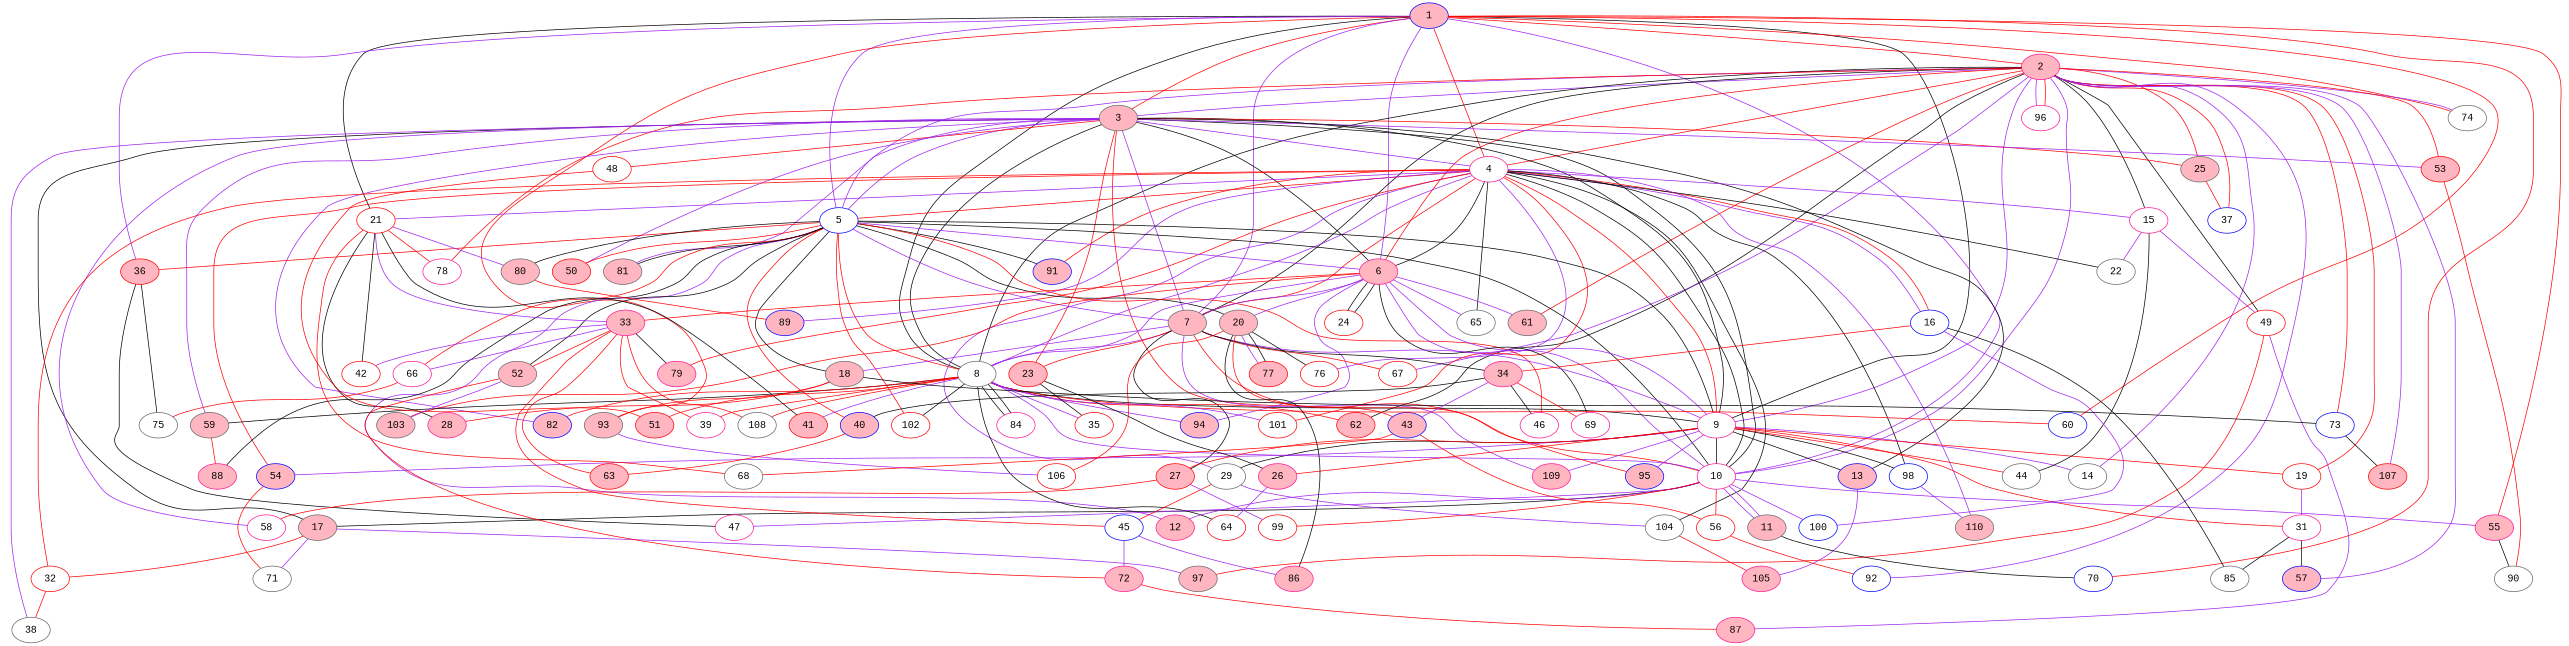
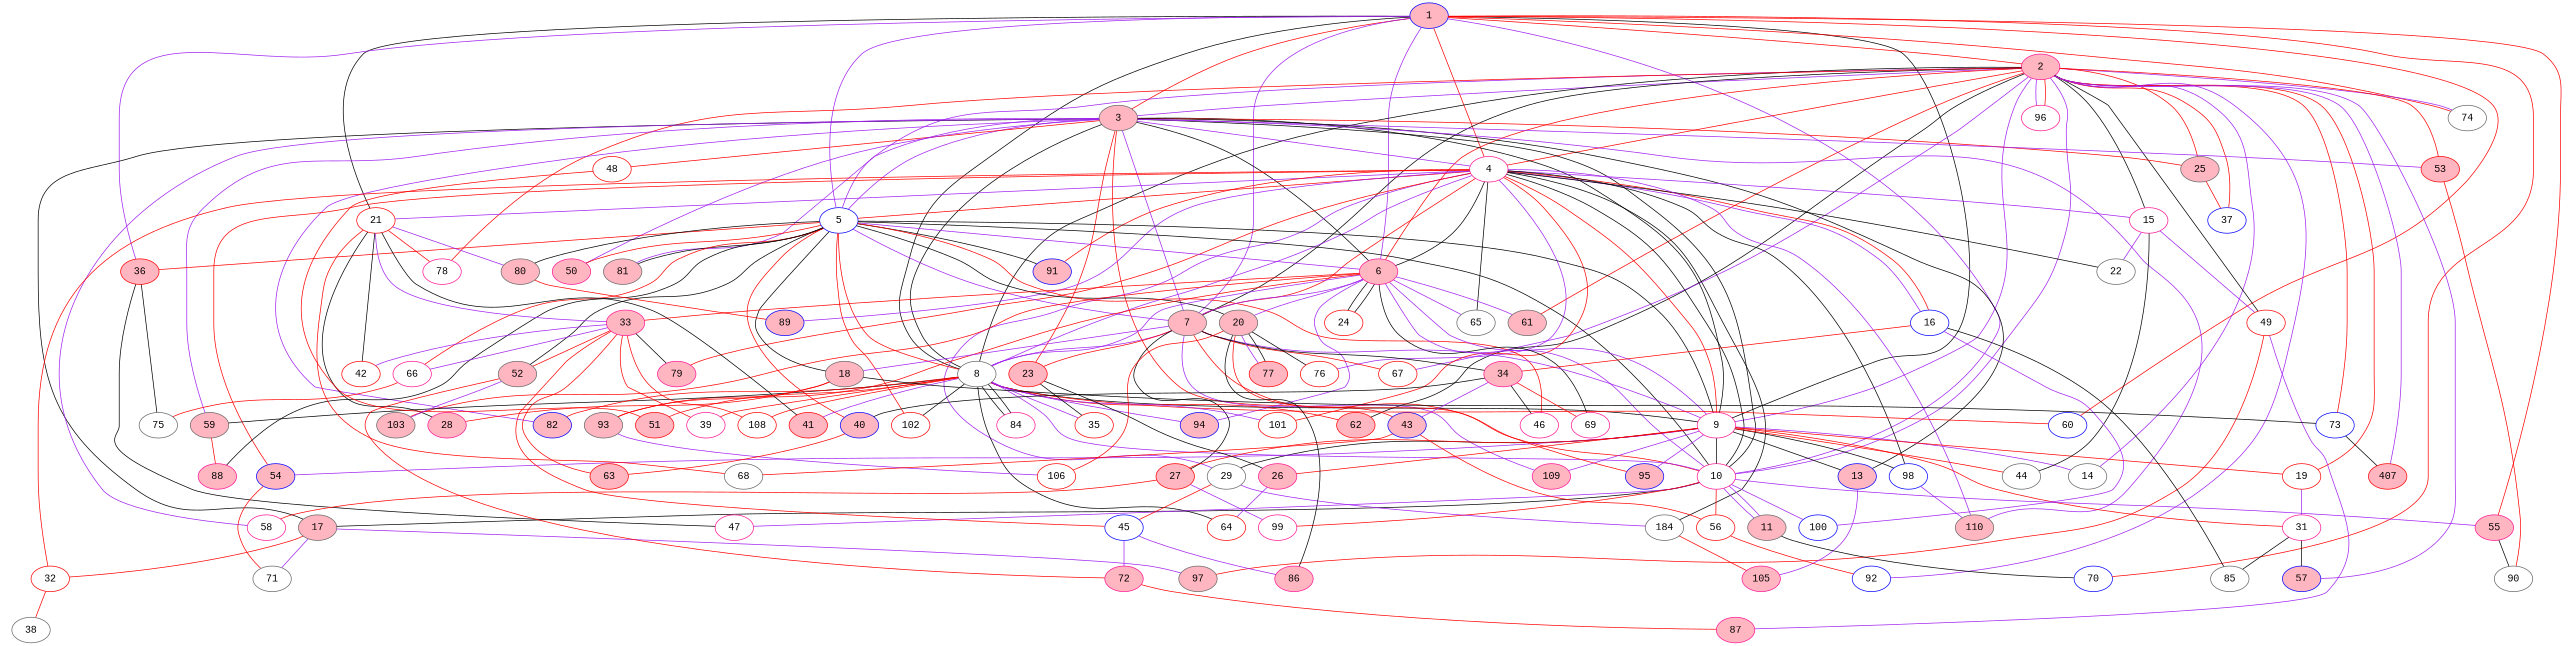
(721, 84) -> (1007, 344)
(221, 139) -> (1866, 158)
(571, 272) -> (571, 272)
(757, 425) -> (757, 425)
(2388, 476) -> (2388, 476)
(1175, 528) -> none
(1278, 528) -> (1278, 528)
(1664, 528) -> (1664, 528)
